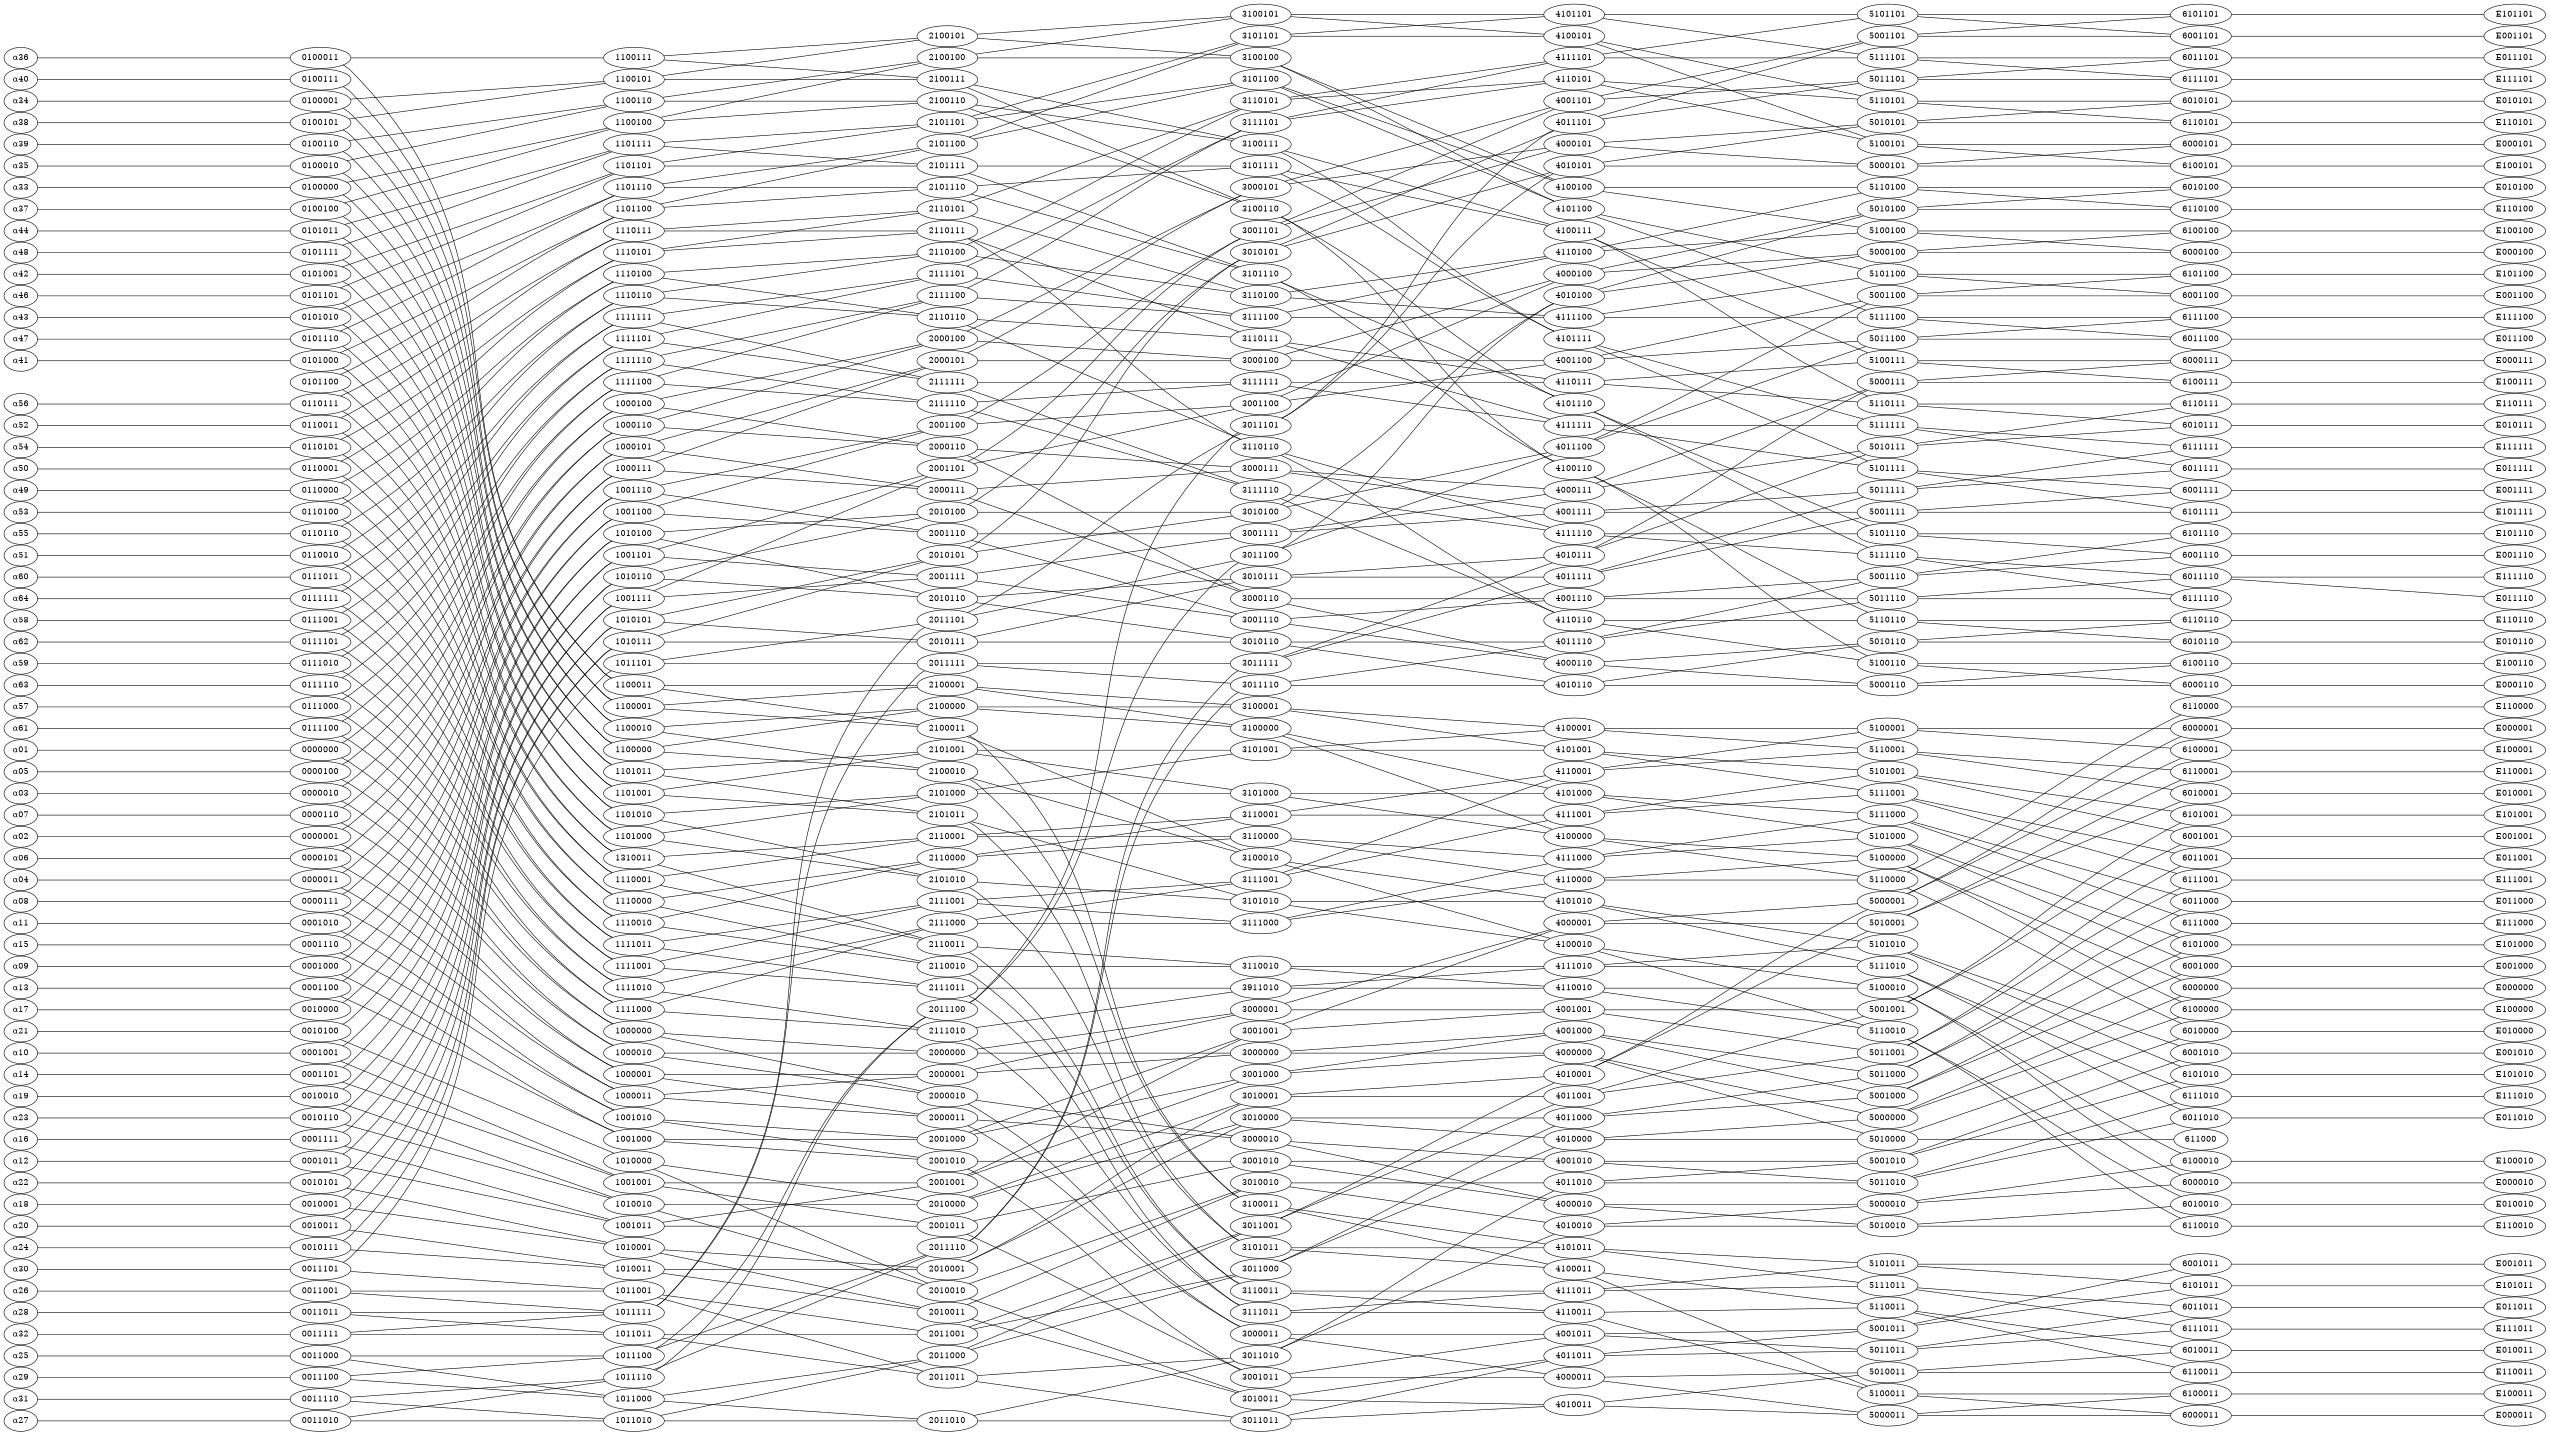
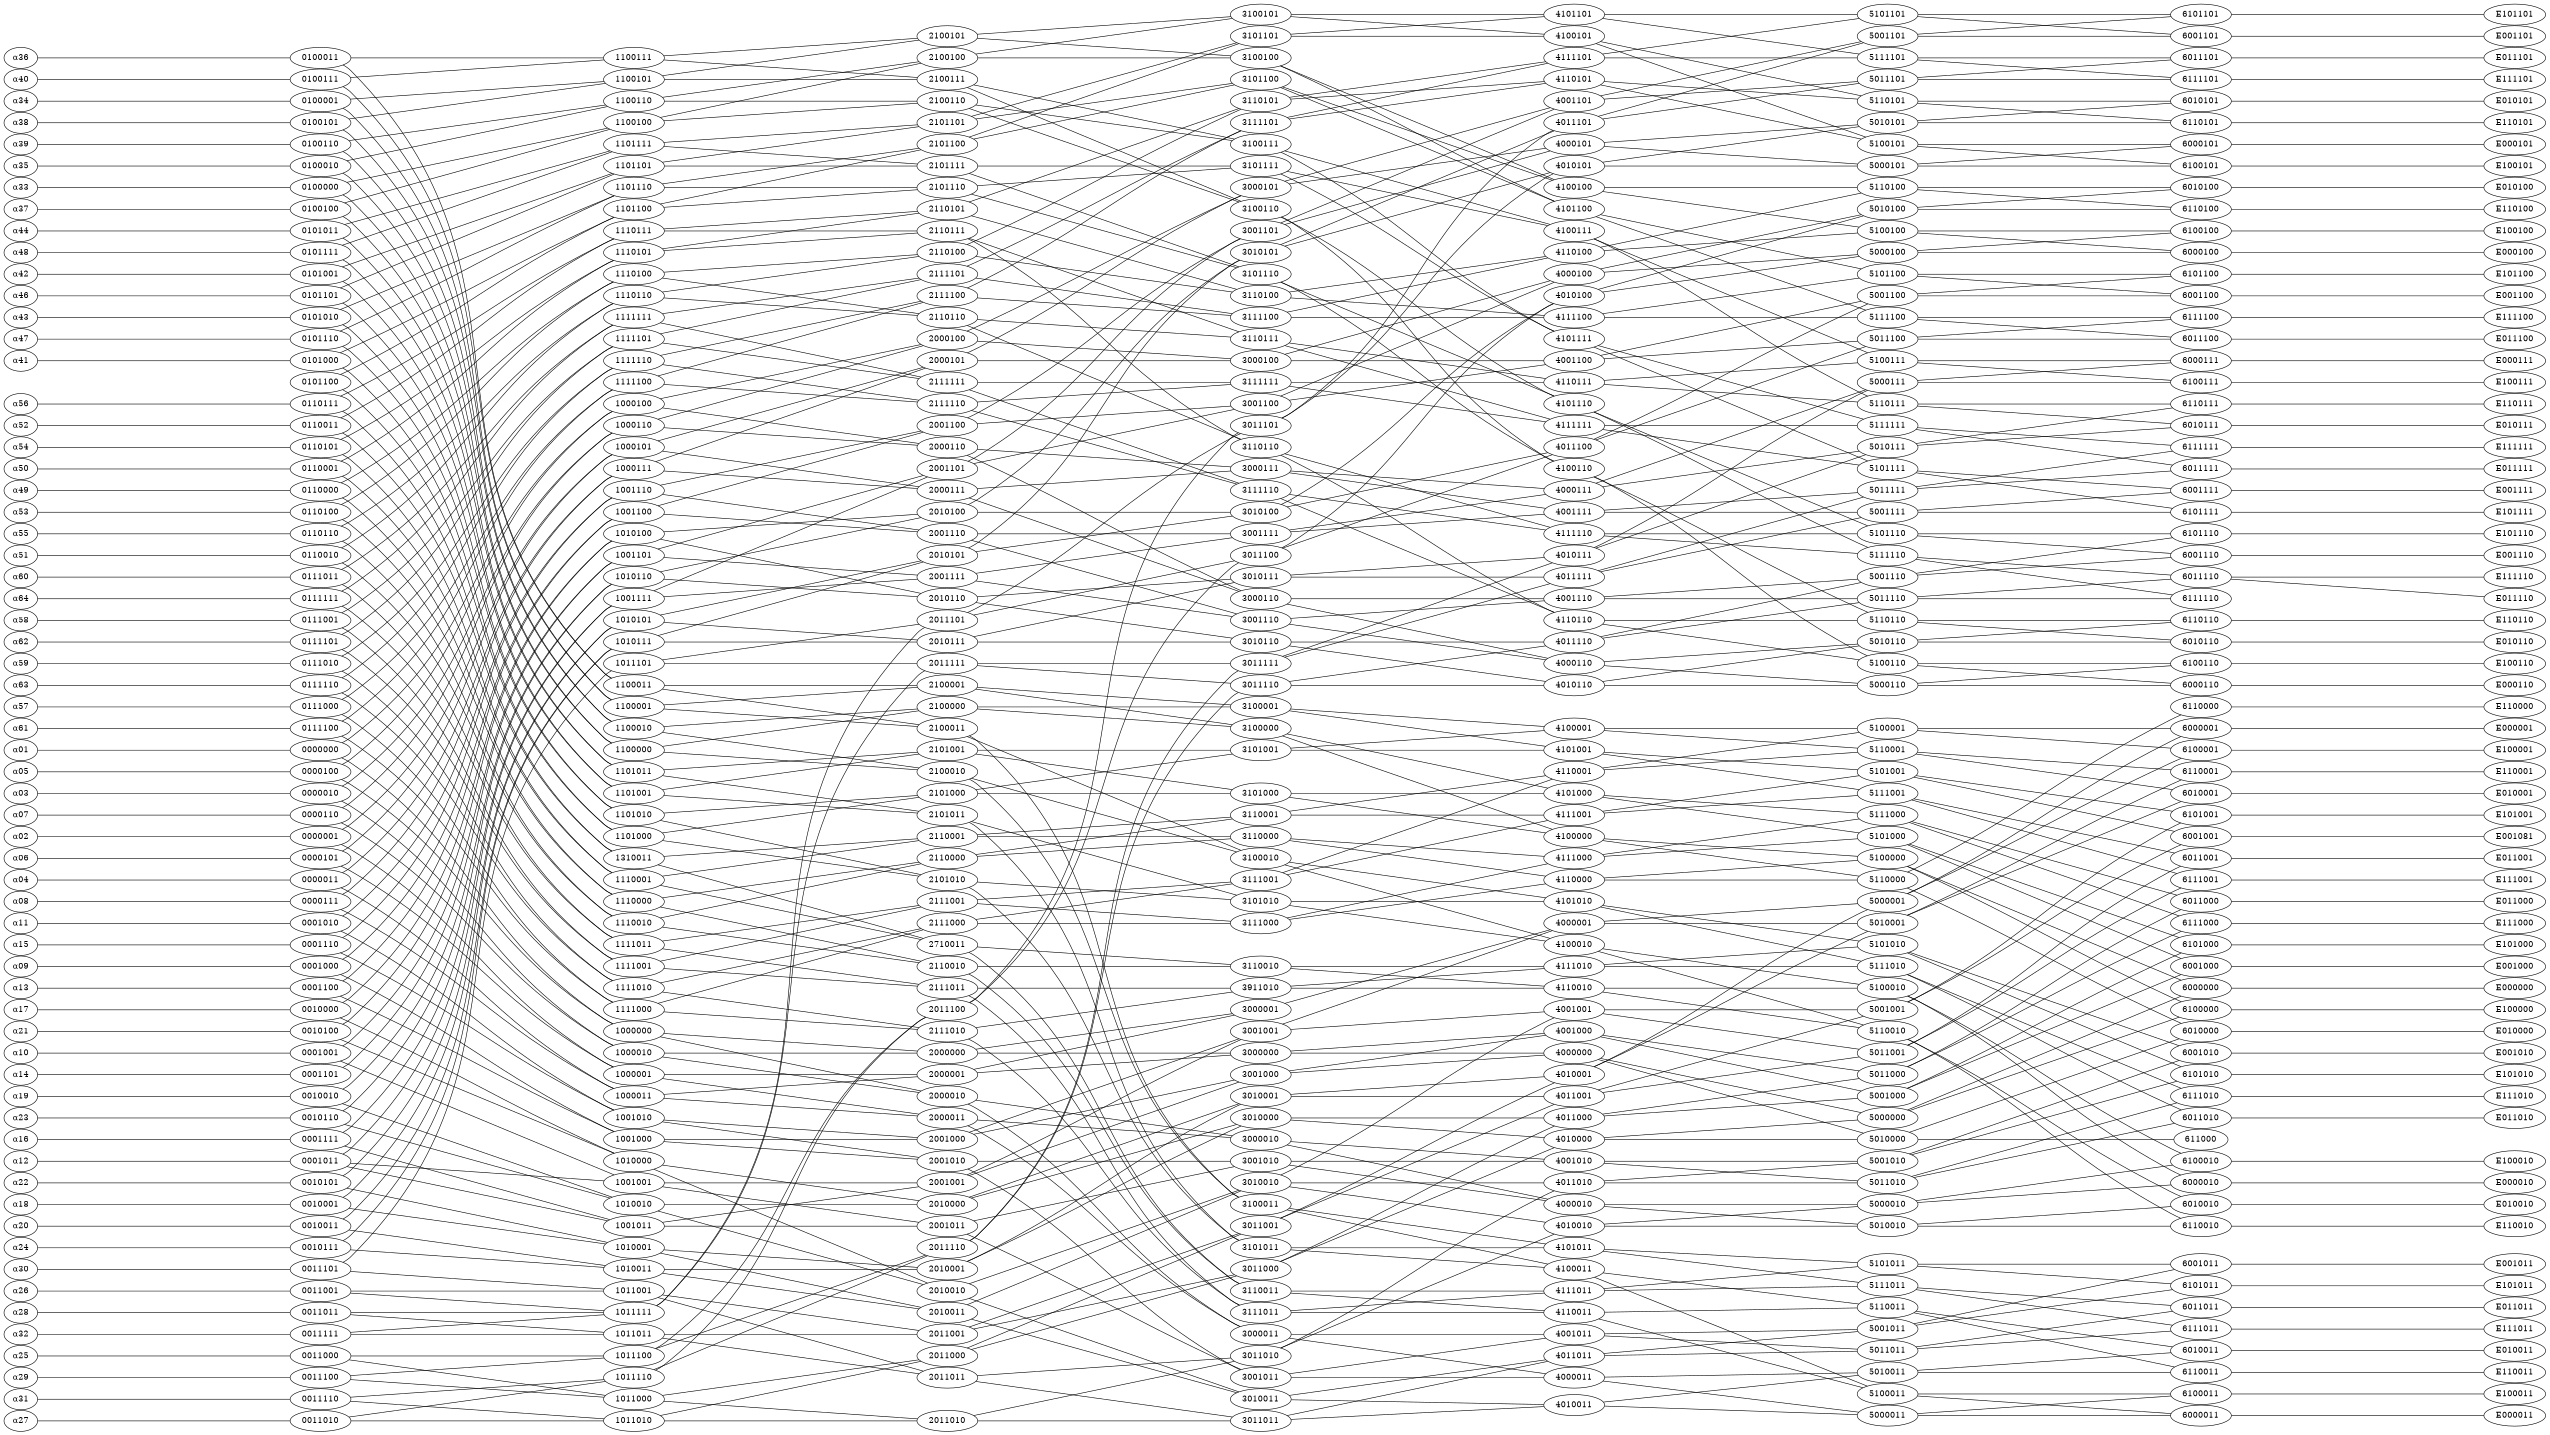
none -> (477, 69)
(2515, 837) -> (2515, 837)
(947, 945) -> (947, 945)
(1418, 1010) -> (1411, 1101)
none -> (477, 1086)
(477, 1129) -> (477, 1172)
